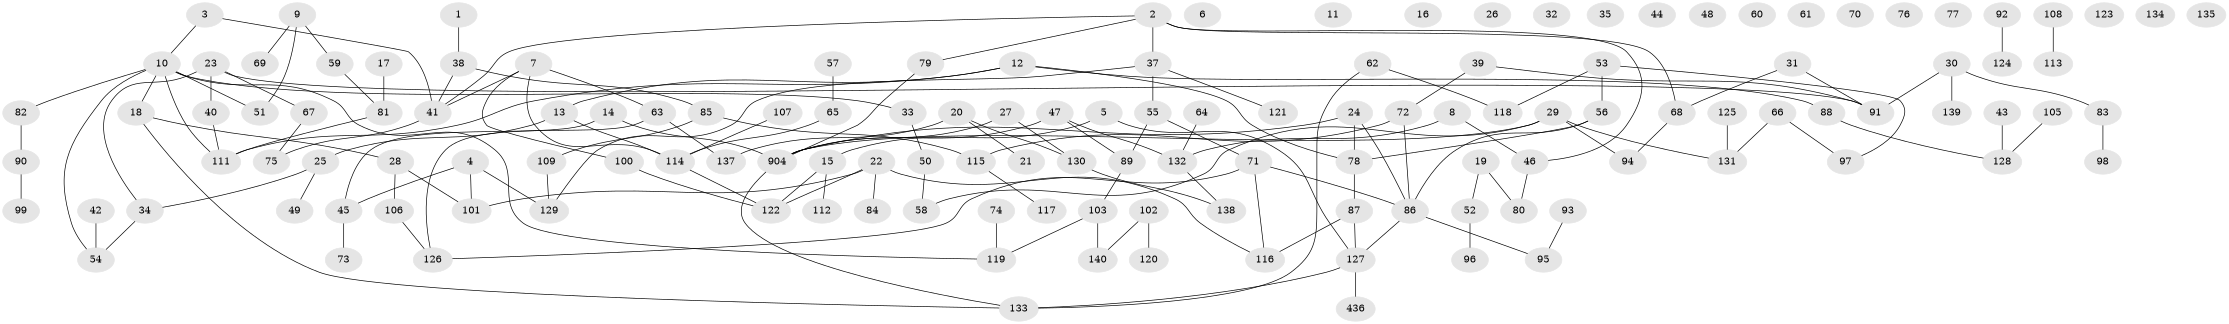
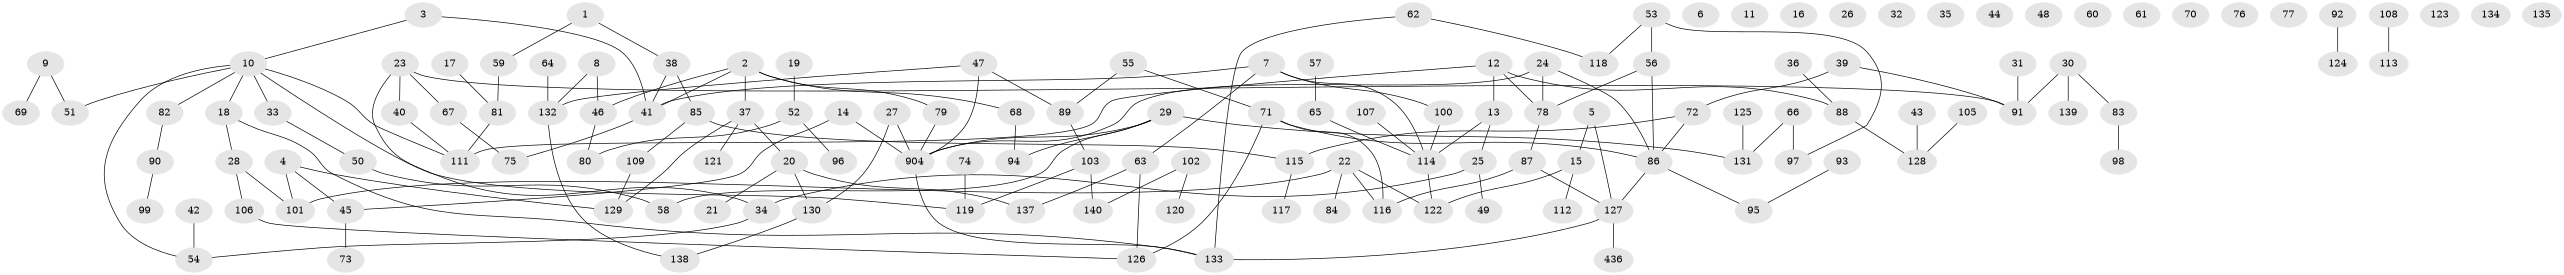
(316, 39) -> (542, 39)
none -> (1793, 64)
(1153, 92) -> (768, 138)
(1719, 93) -> none
(1500, 186) -> (690, 137)
(690, 188) -> (1435, 138)
